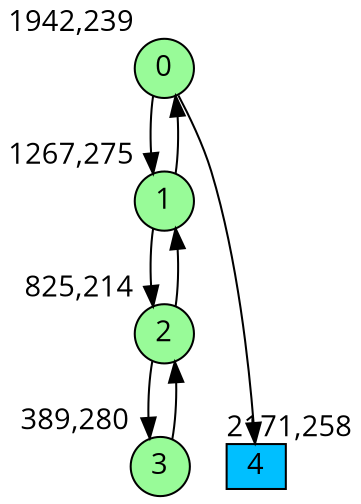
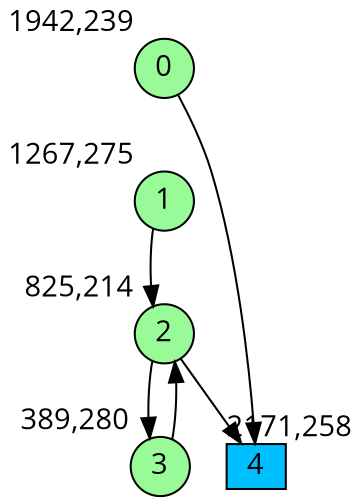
(151, 125) -> none
(178, 145) -> none
(178, 278) -> (205, 393)
